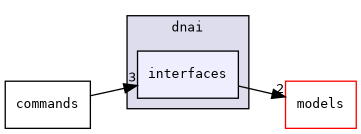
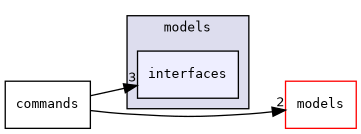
(188, 28) -> (188, 28)
(257, 90) -> (181, 116)
